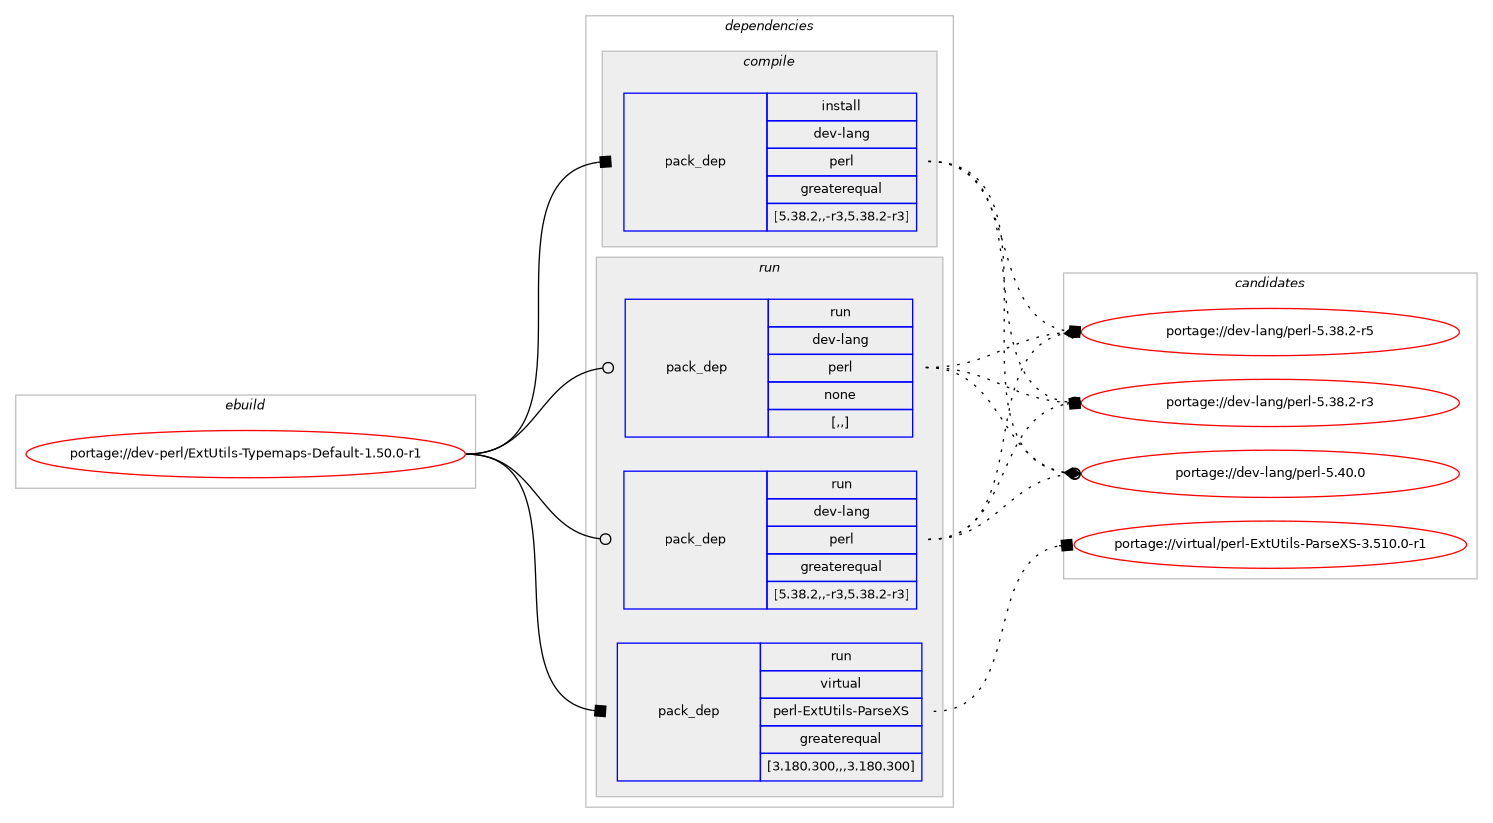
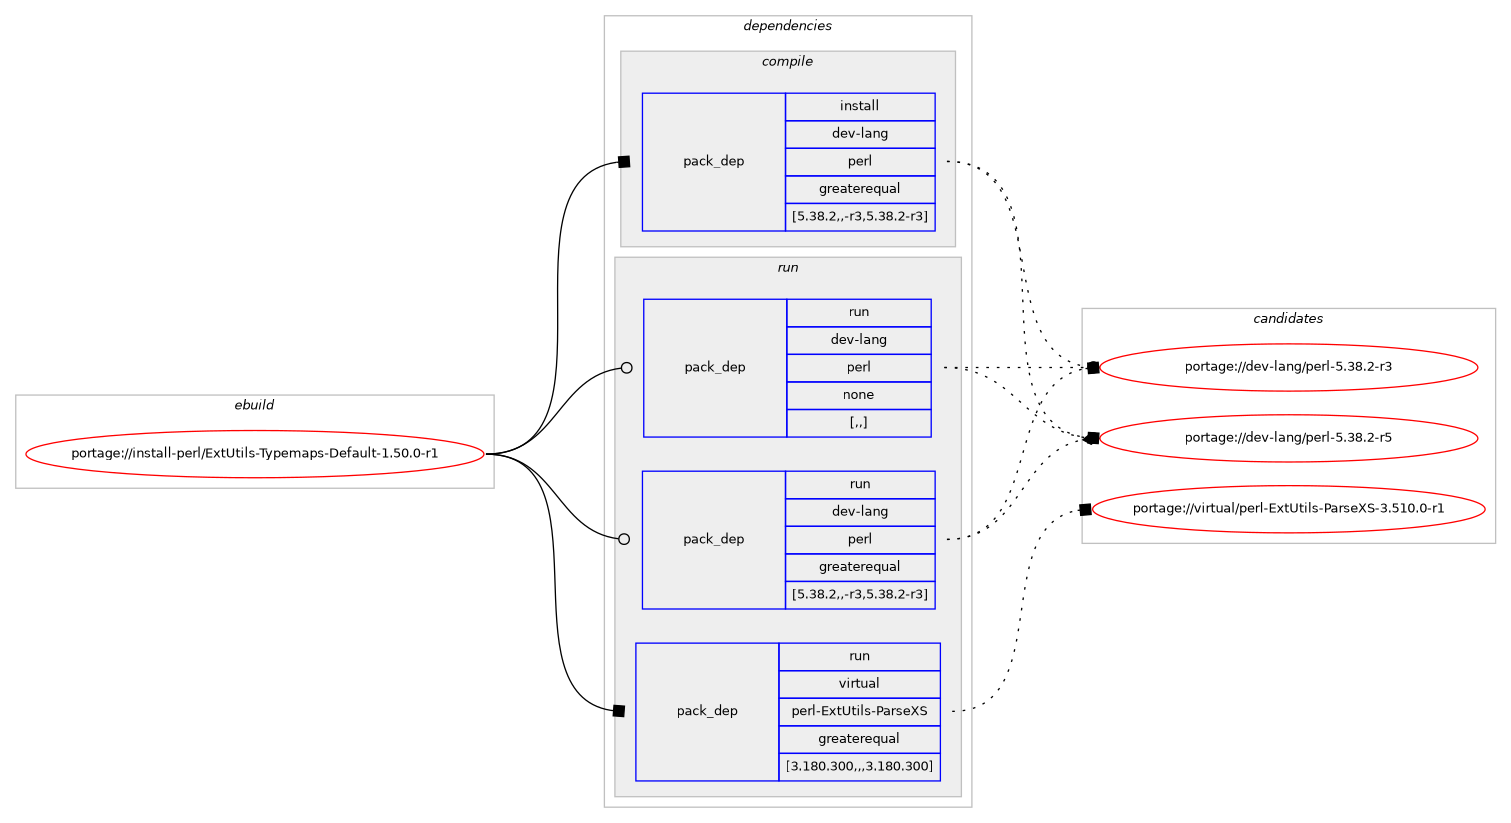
(246, 454) -> (255, 454)
(1270, 474) -> none
